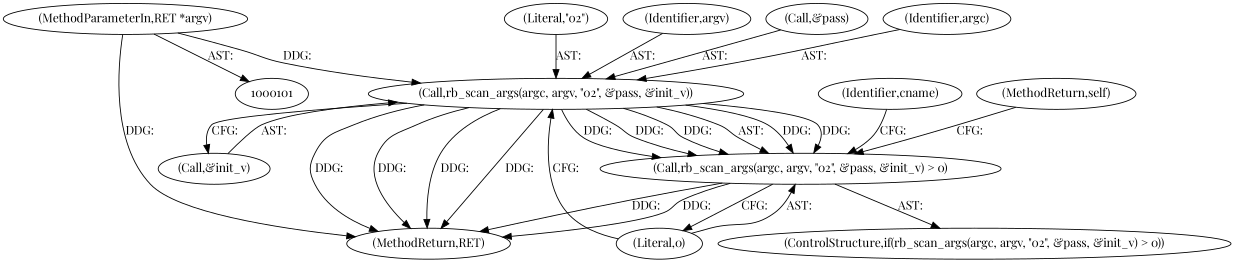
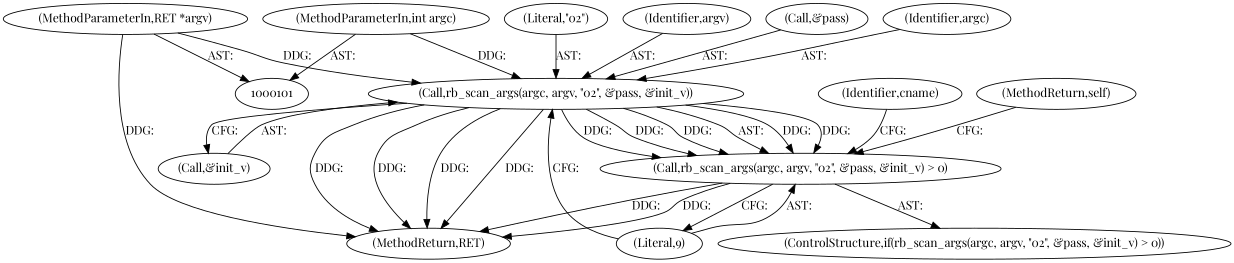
none -> (376, 19)
(659, 244) -> (659, 244)
